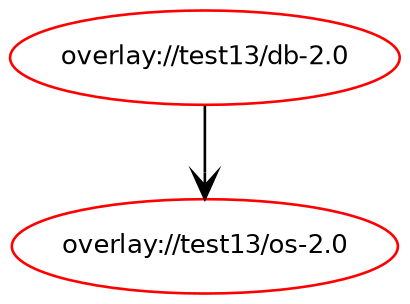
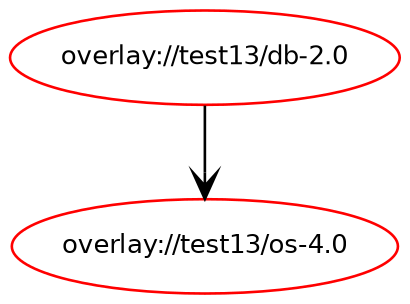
(205, 246) -> (205, 246)
